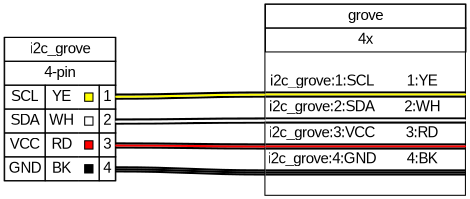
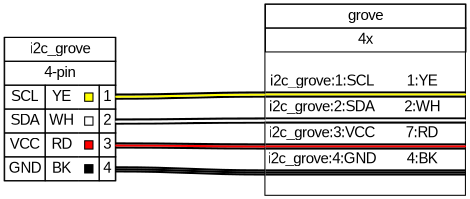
(420, 133) -> (420, 133)
